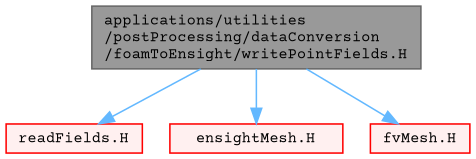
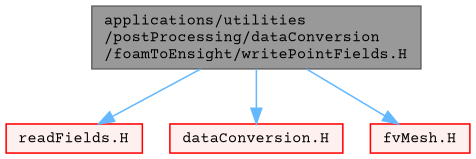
(256, 139) -> (256, 139)
